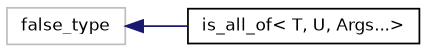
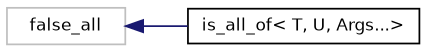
(66, 26) -> (66, 26)
